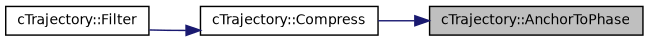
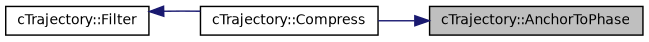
(168, 30) -> (182, 11)
